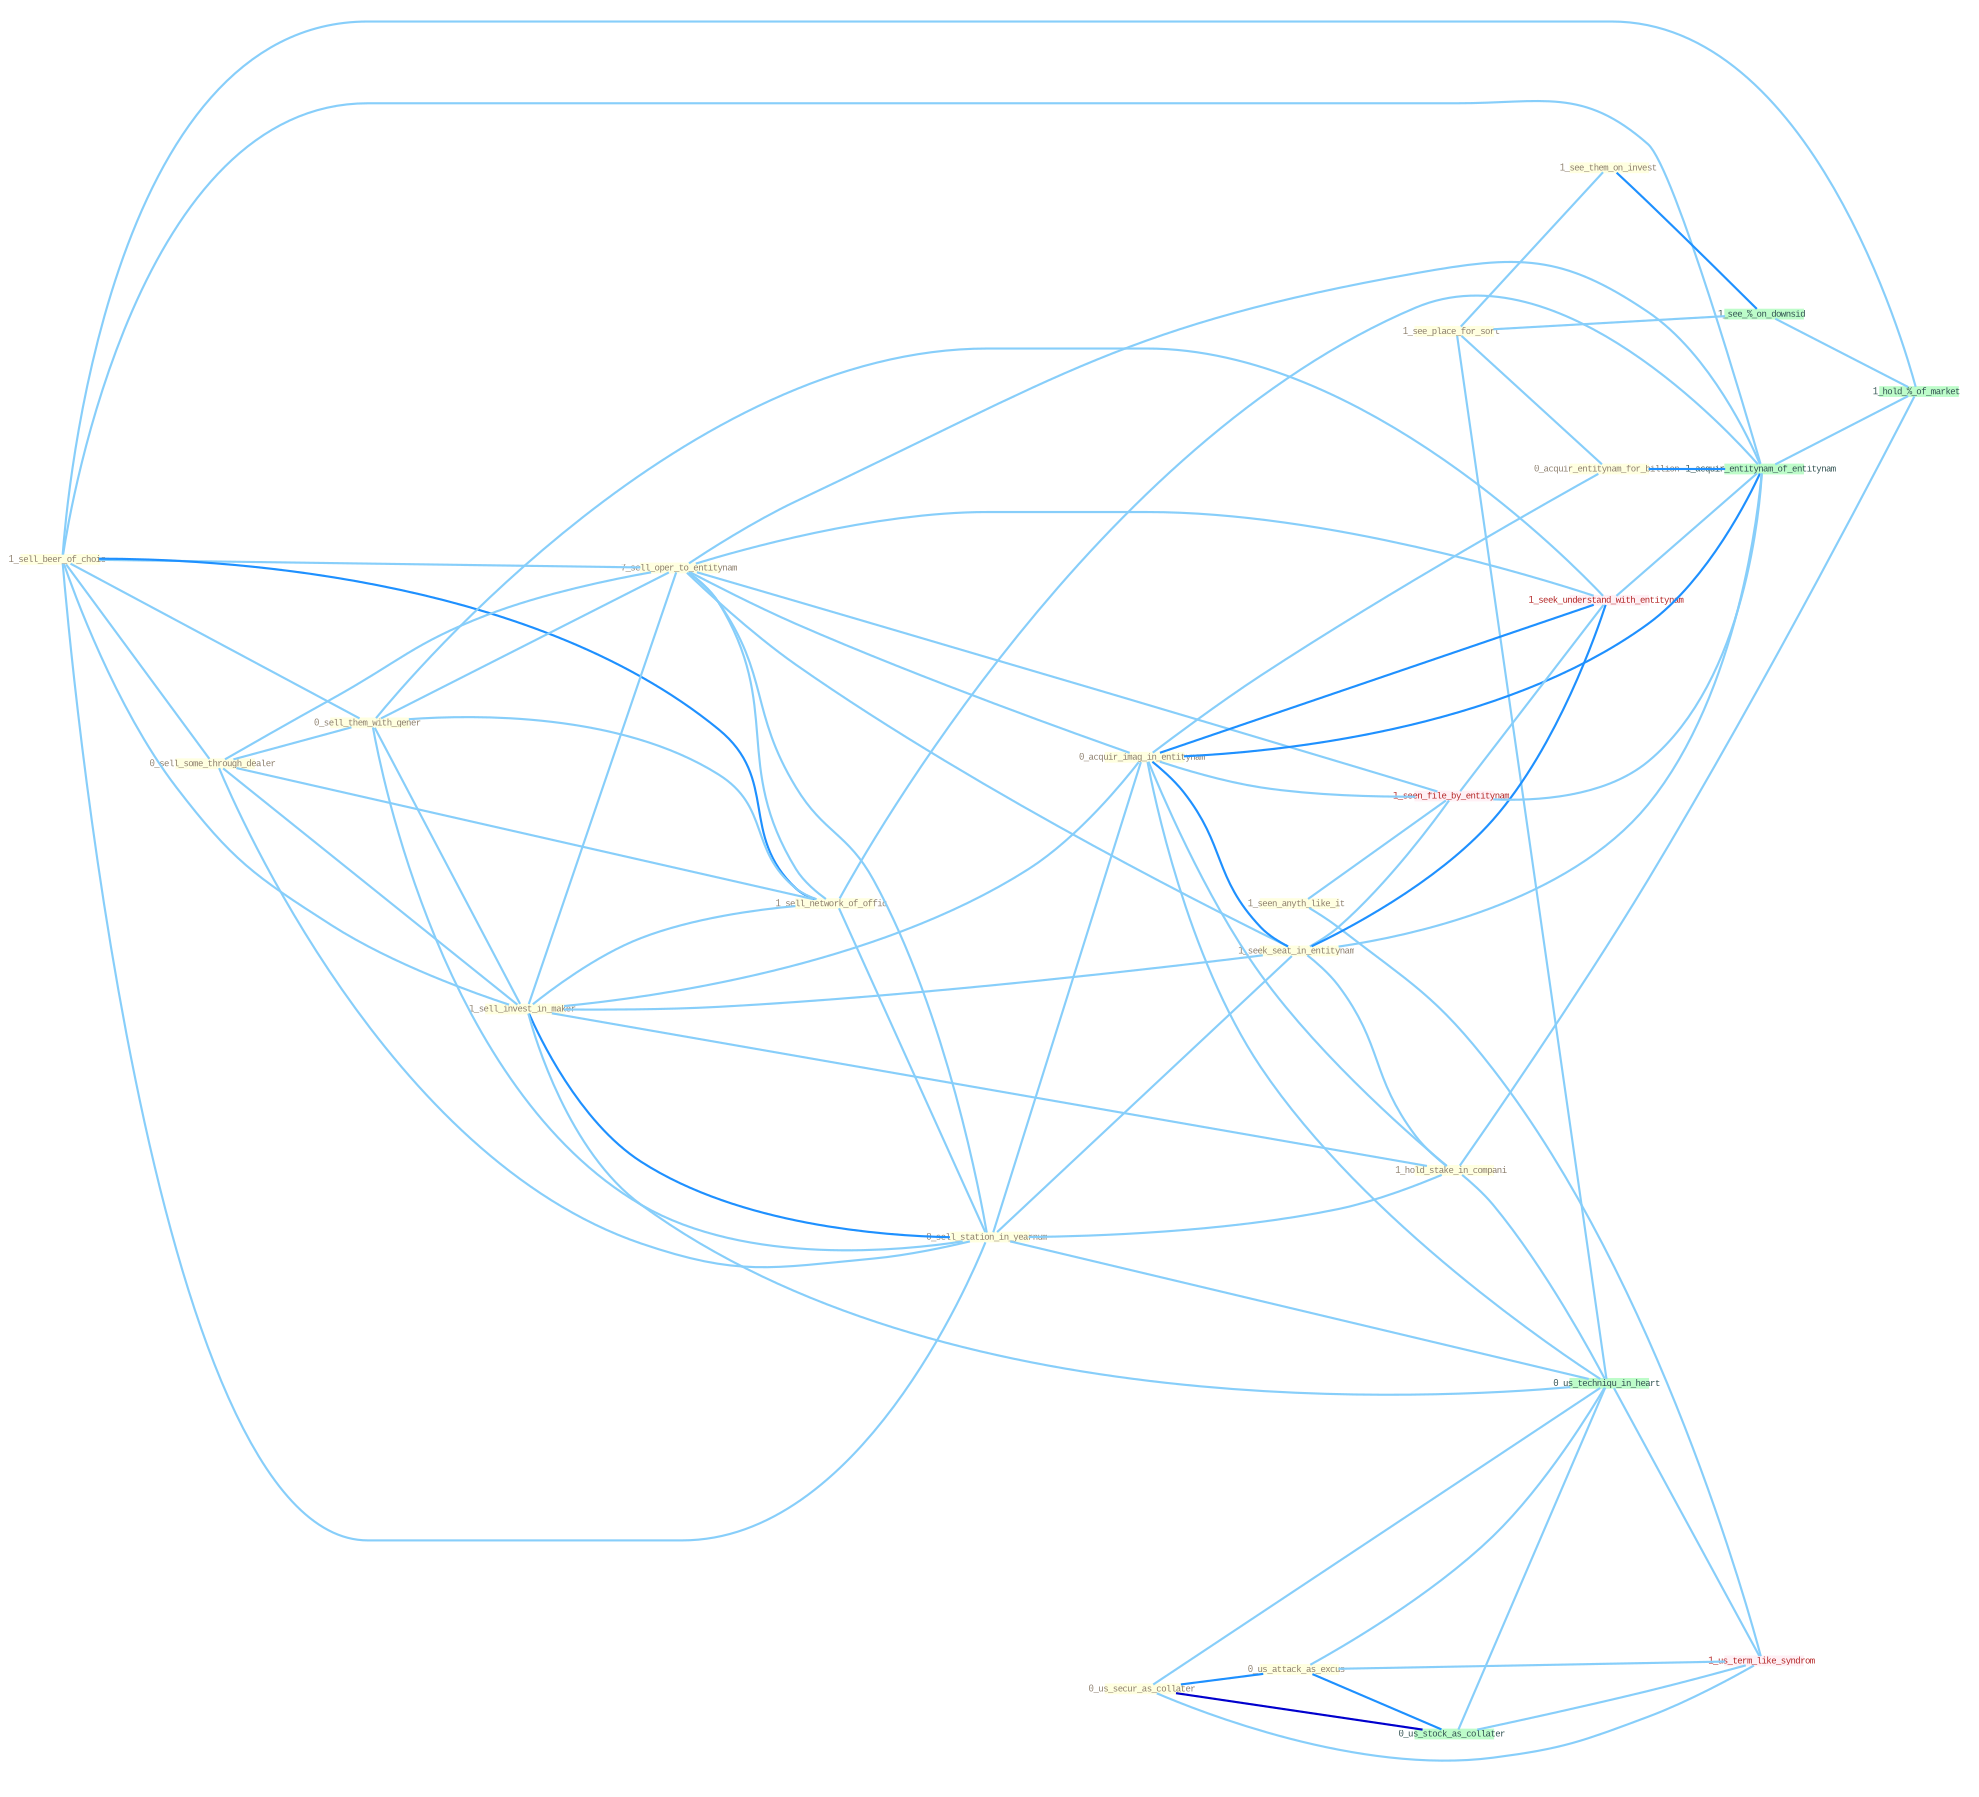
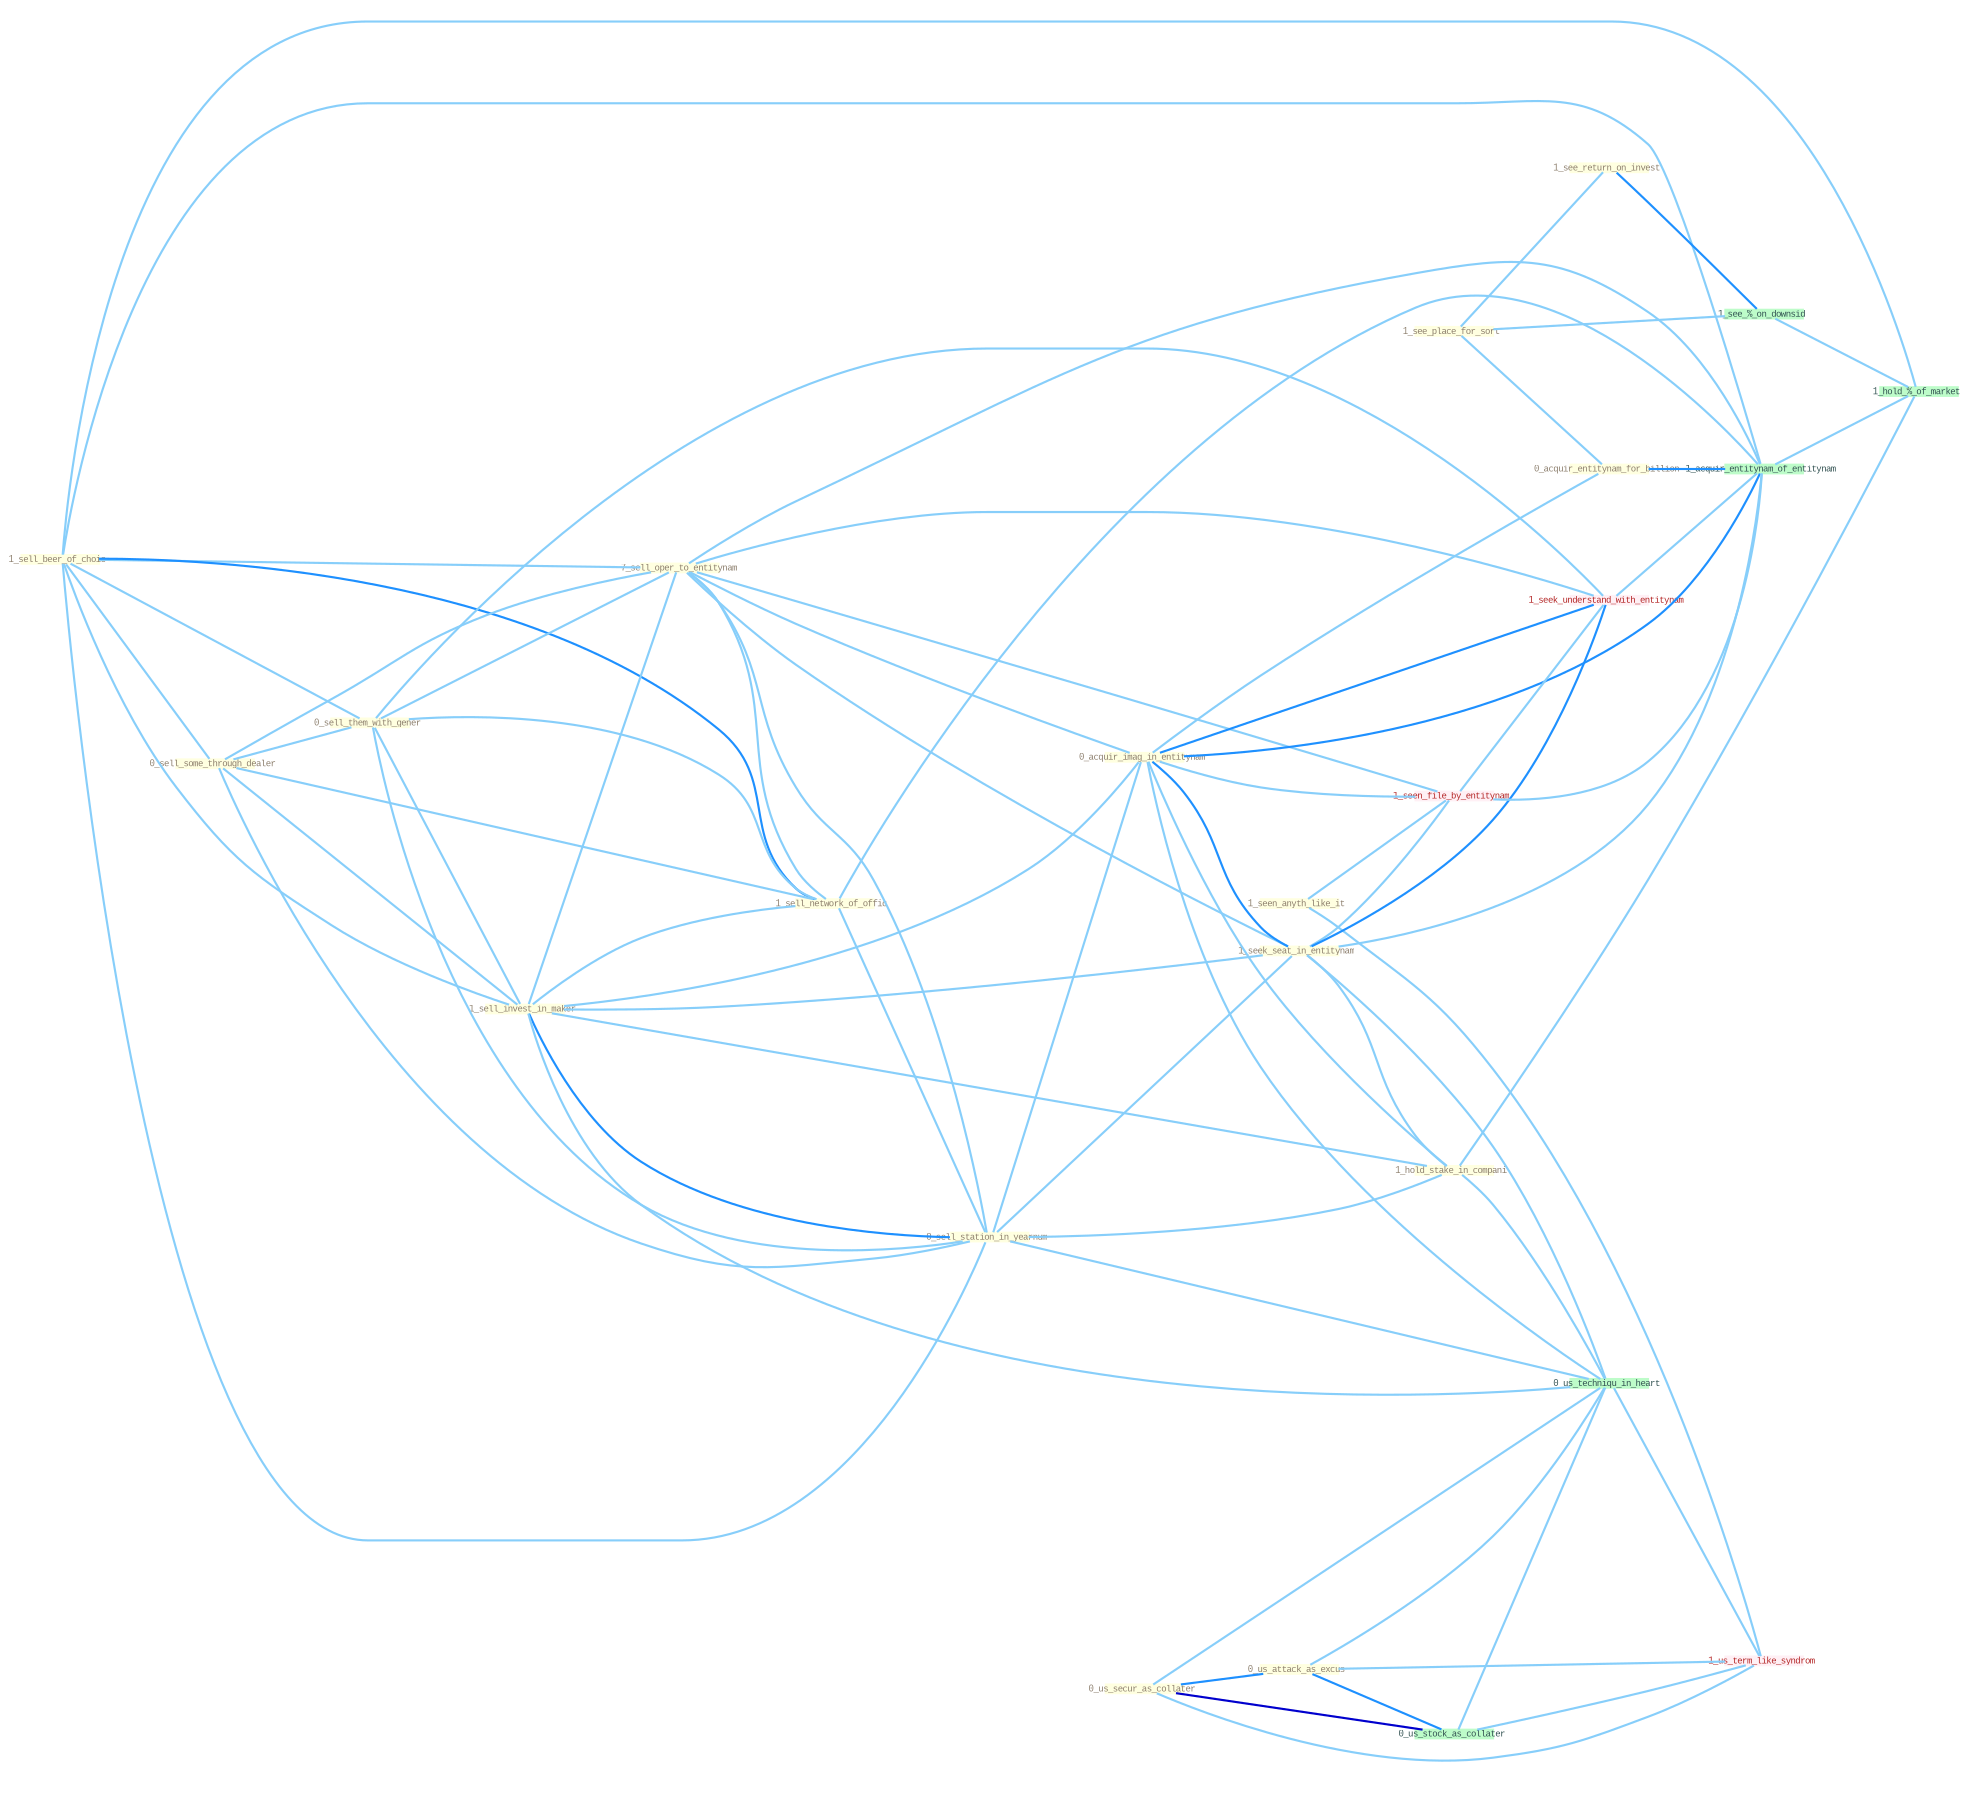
(1609, 168) -> (1609, 168)
(1532, 858) -> (1498, 1154)
